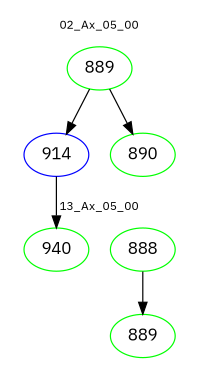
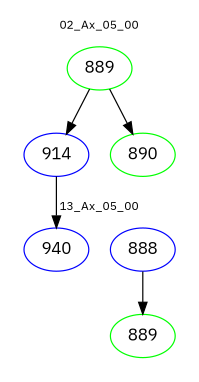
(56, 250) -> (56, 250)
(143, 250) -> (143, 250)
